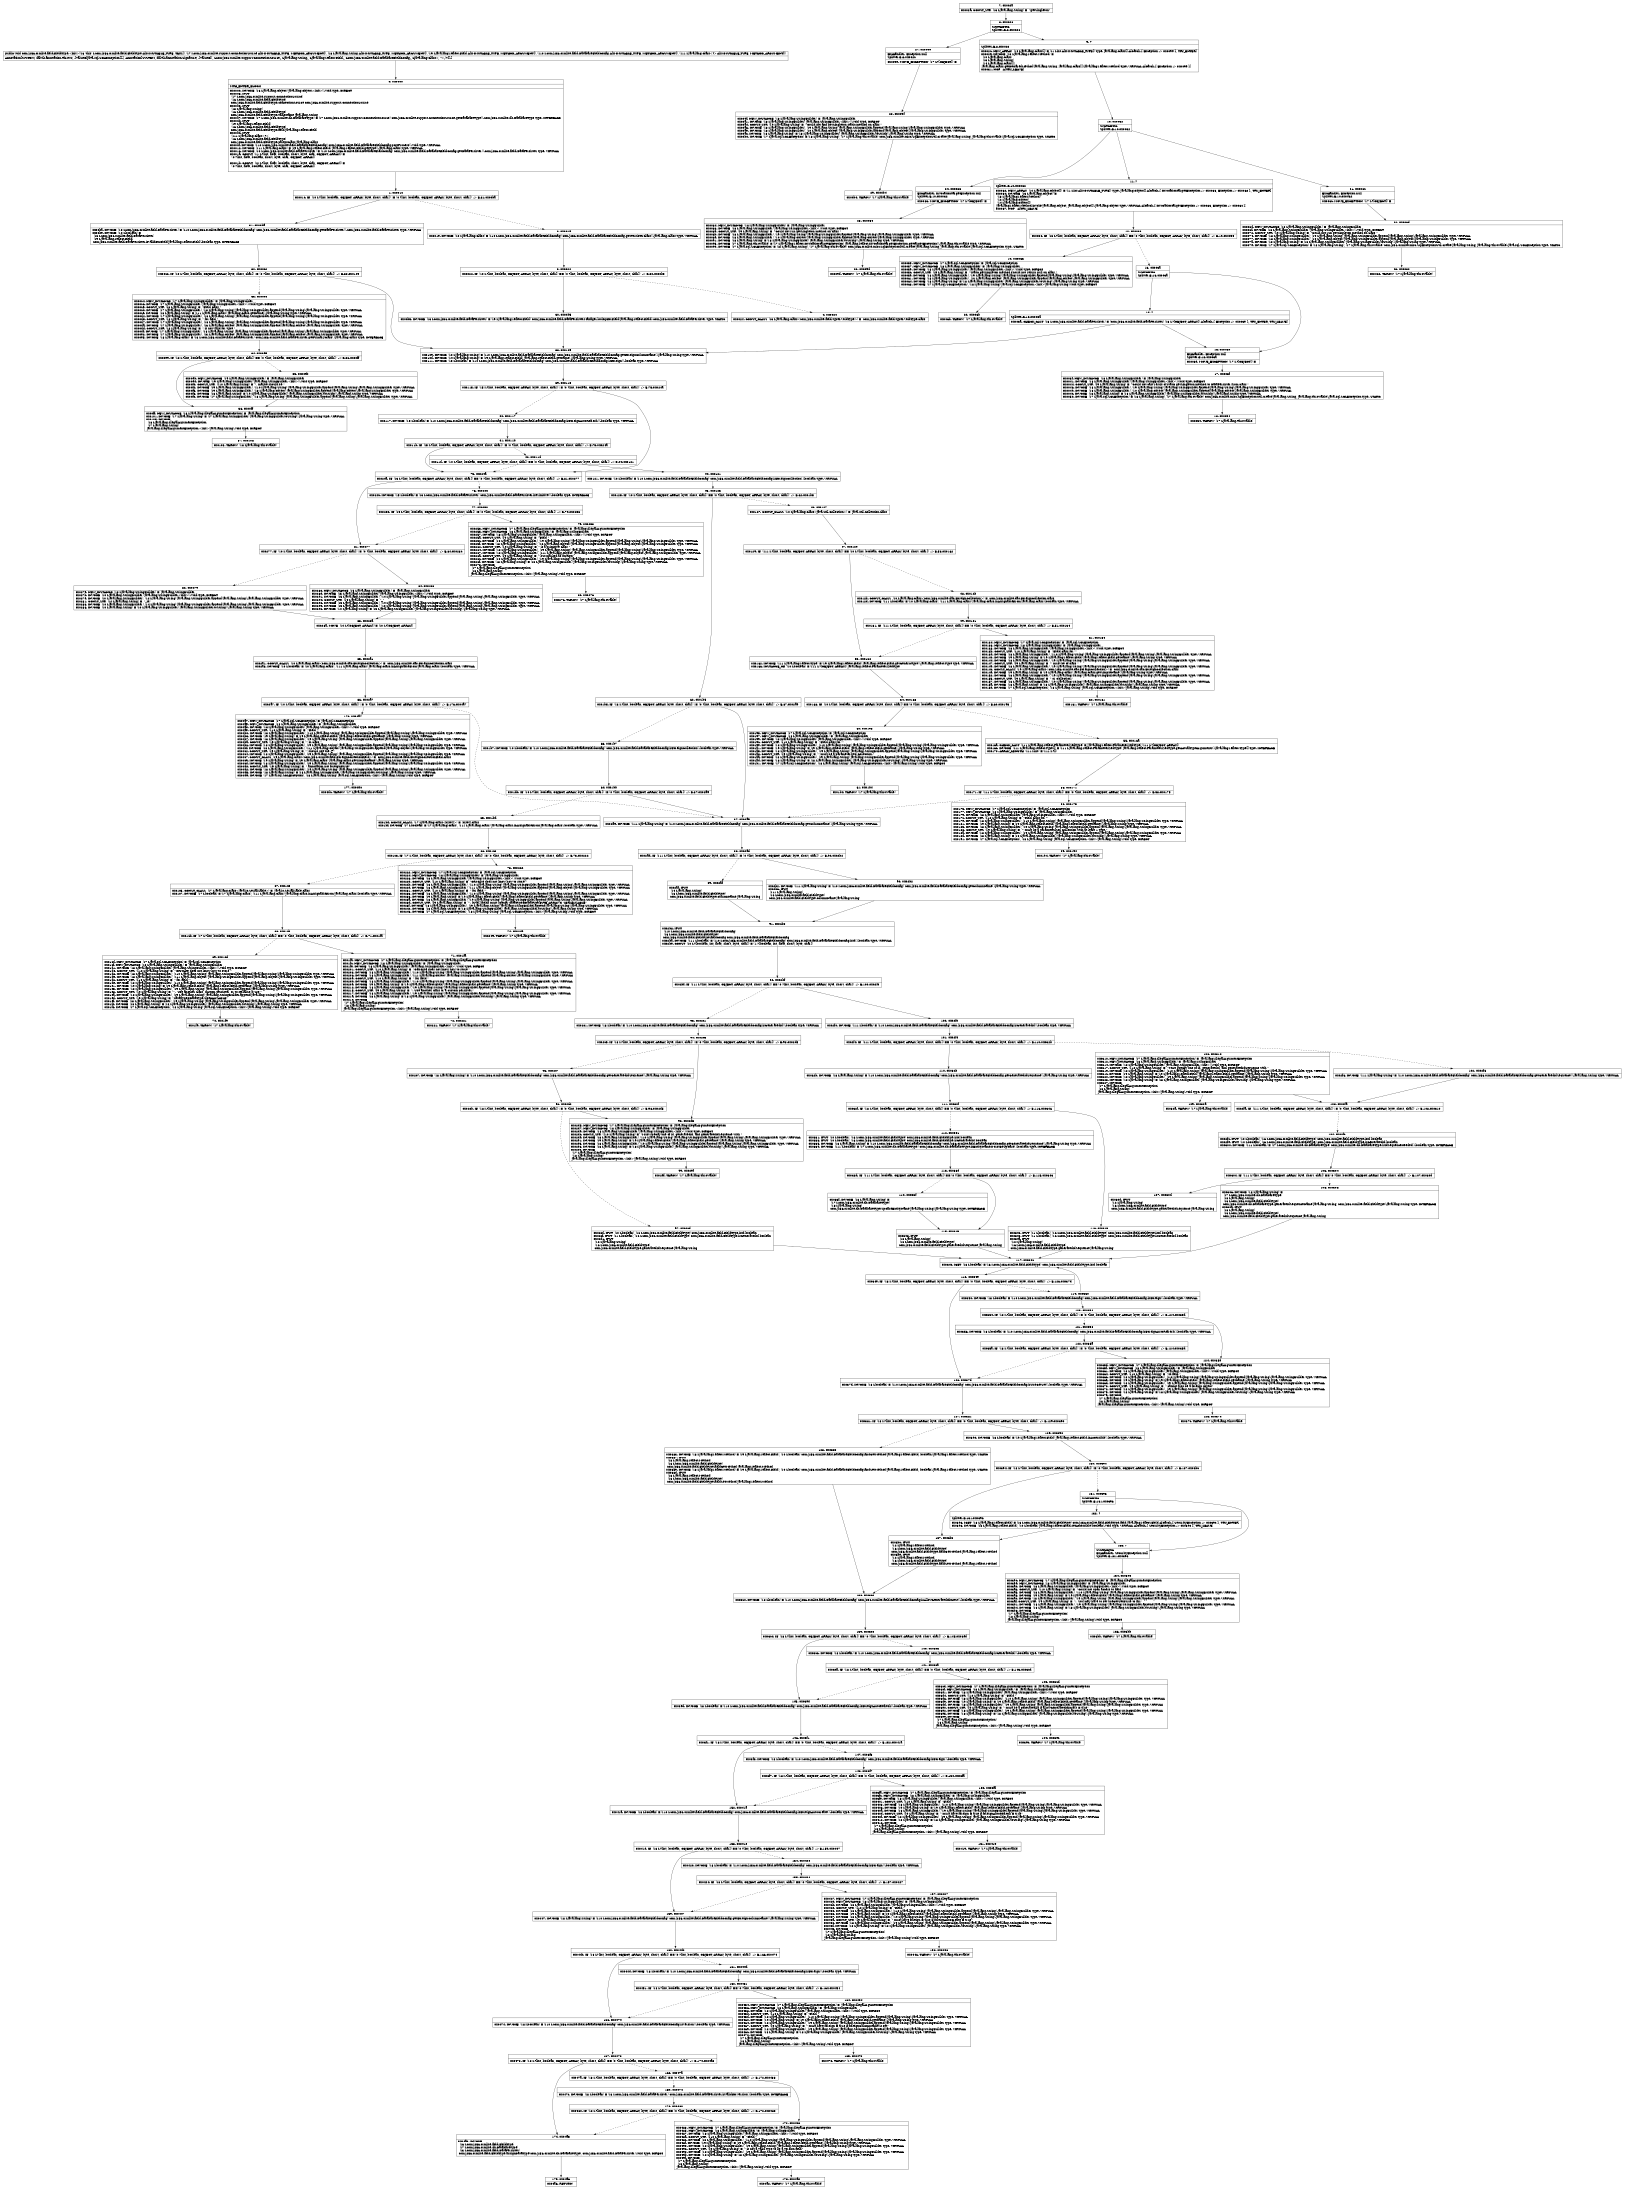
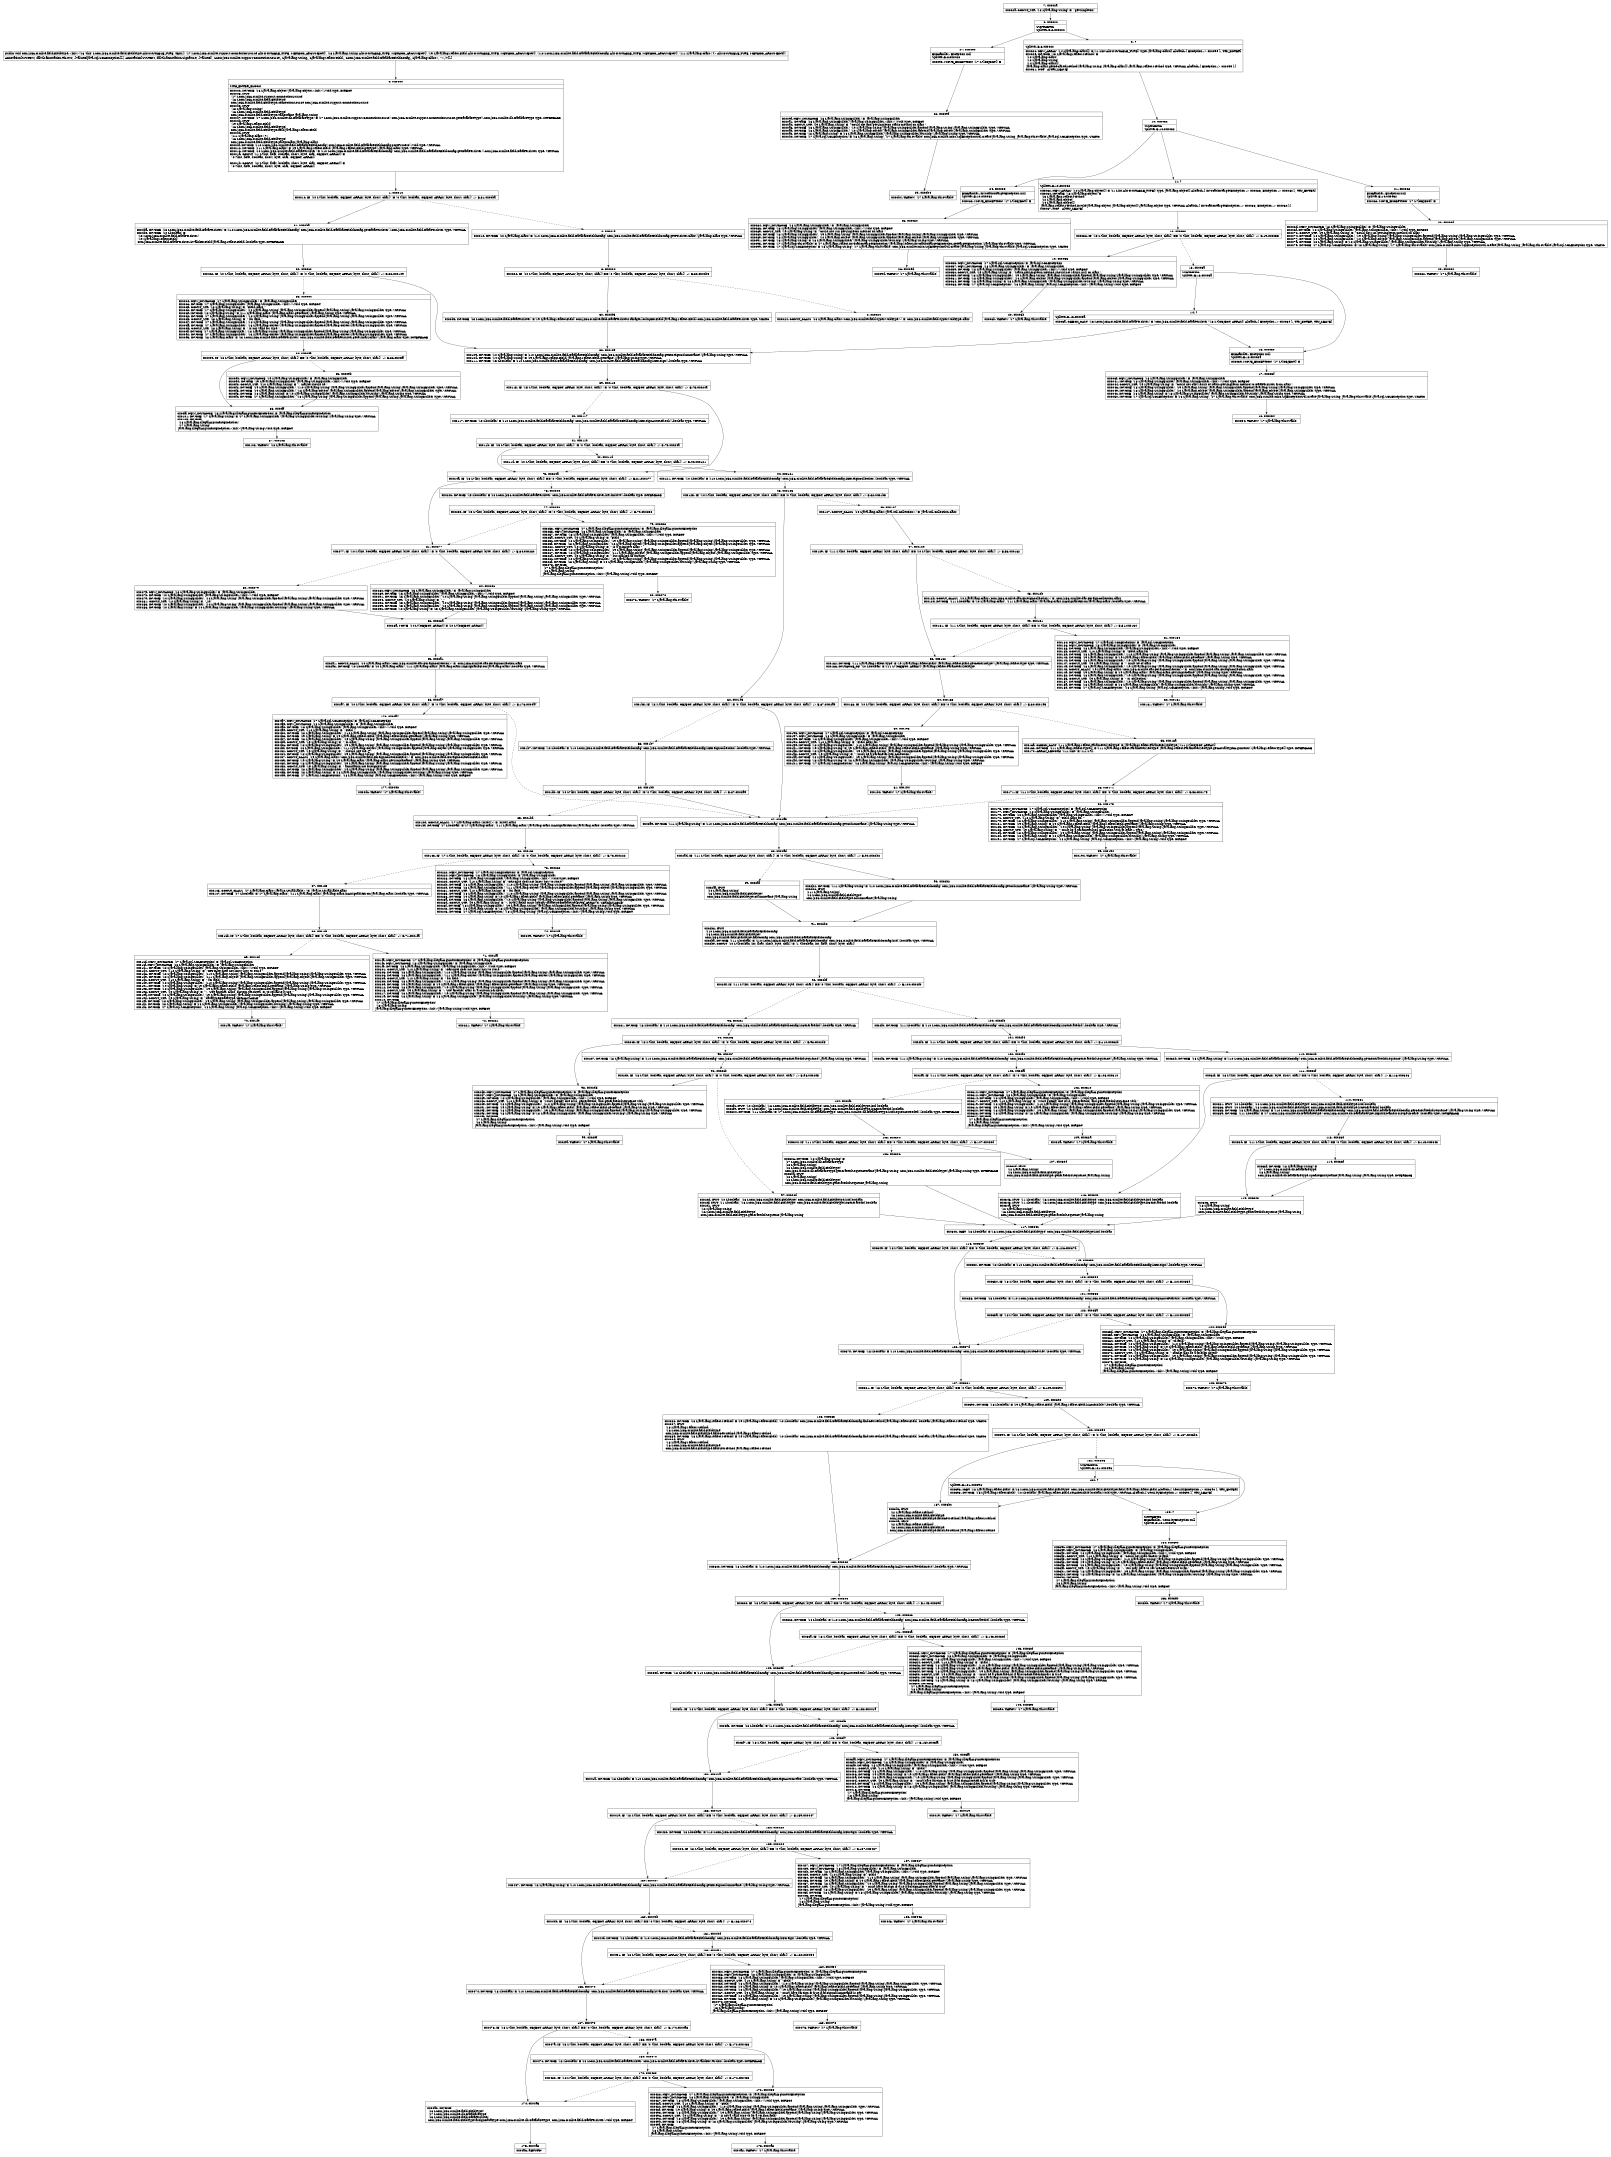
(862, 1003) -> (907, 1003)
(1307, 1098) -> (1032, 1081)
